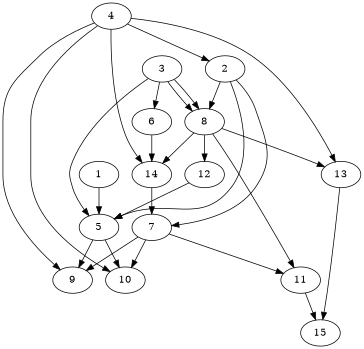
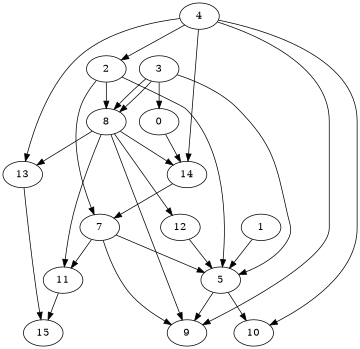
(152, 122) -> (159, 122)
none -> (145, 224)
(140, 250) -> (163, 255)
